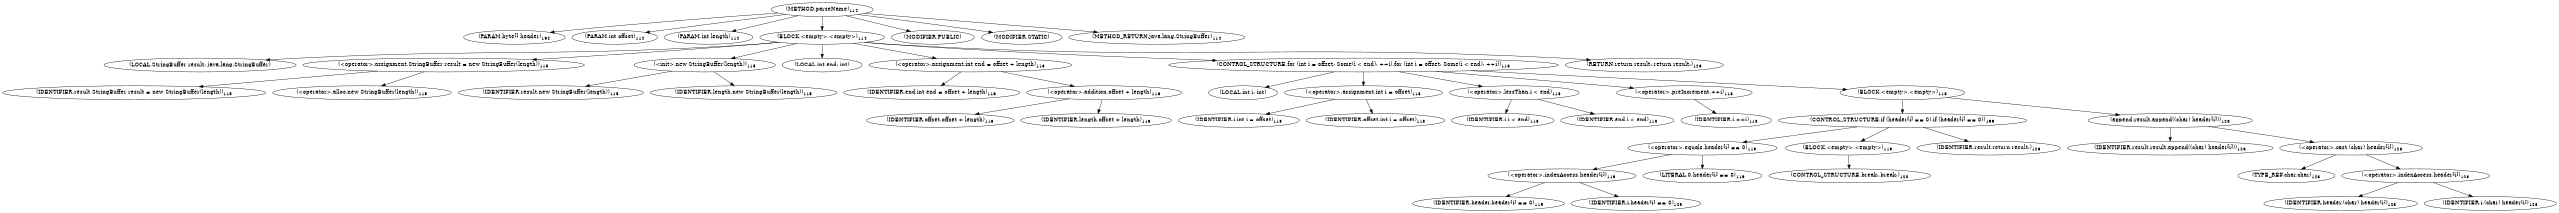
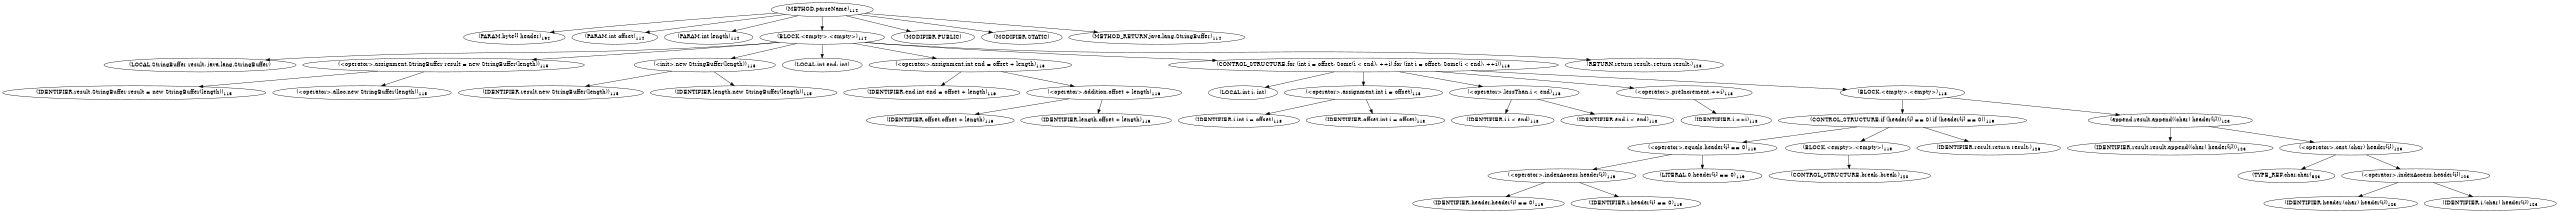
(1990, 120) -> (1990, 120)
(2316, 175) -> (2316, 175)
(1678, 203) -> (1678, 203)
